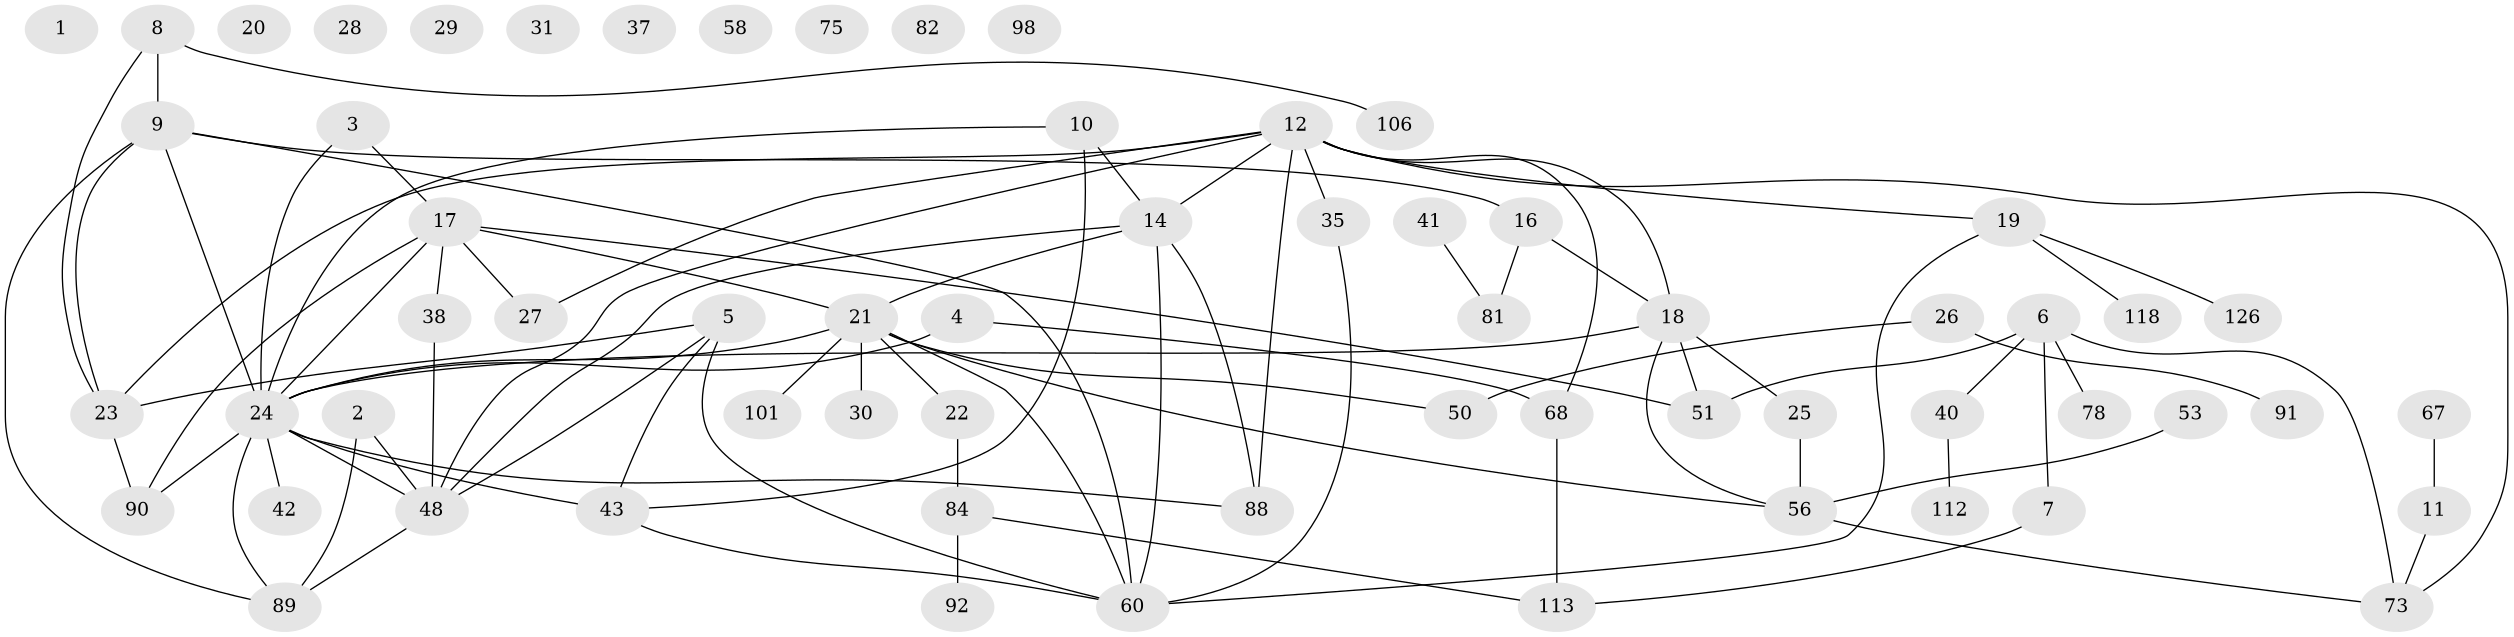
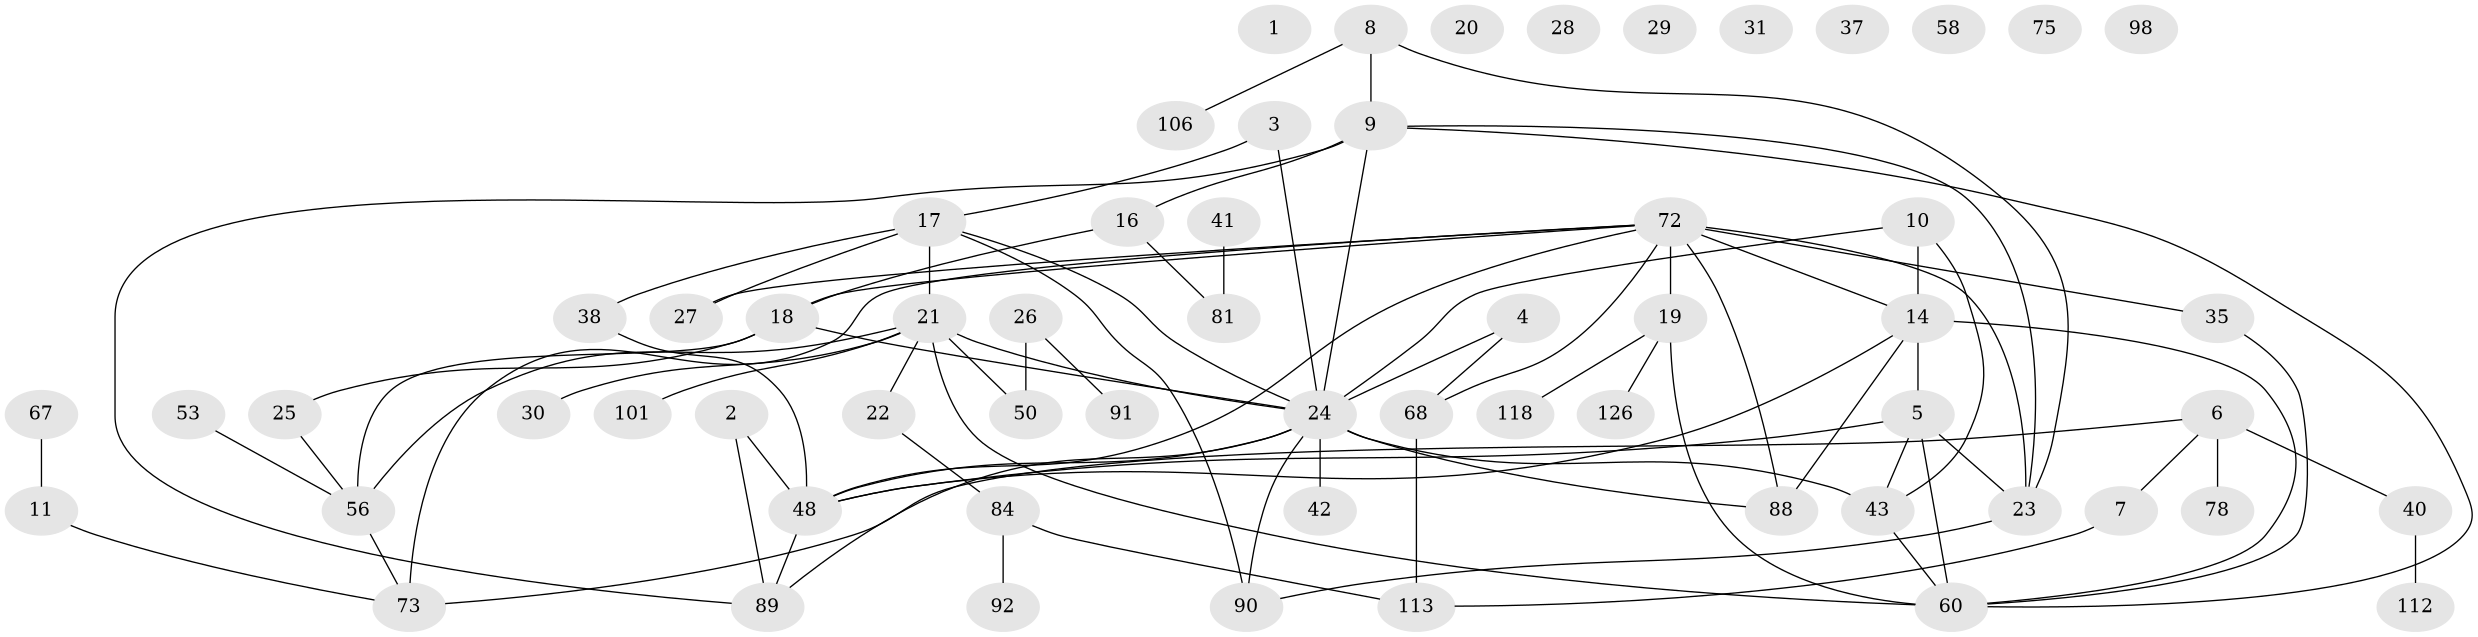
(928, 29) -> none
(1296, 126) -> (1671, 222)
(1004, 263) -> (1918, 367)
(1704, 415) -> none
